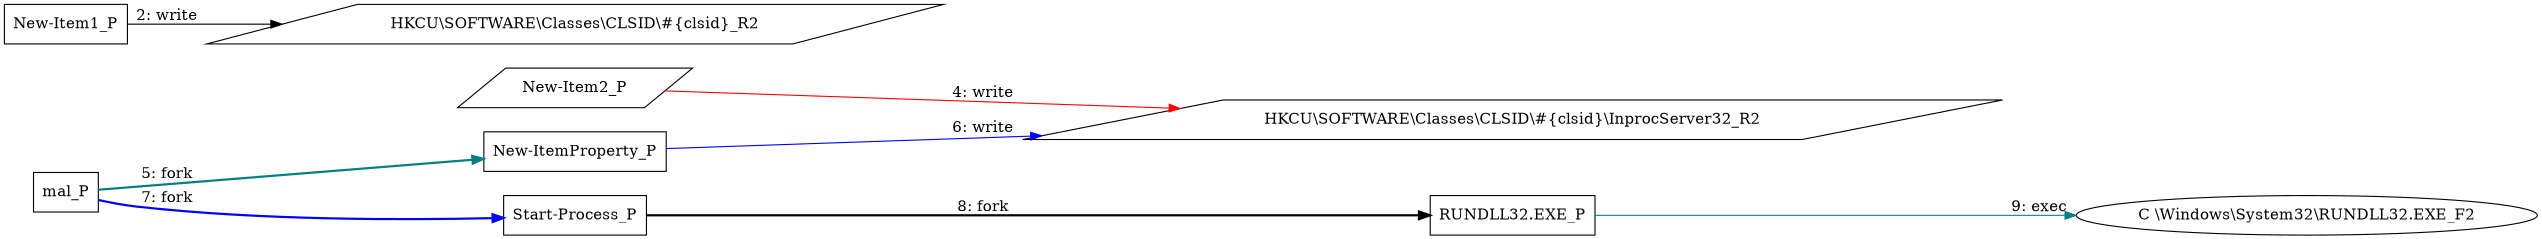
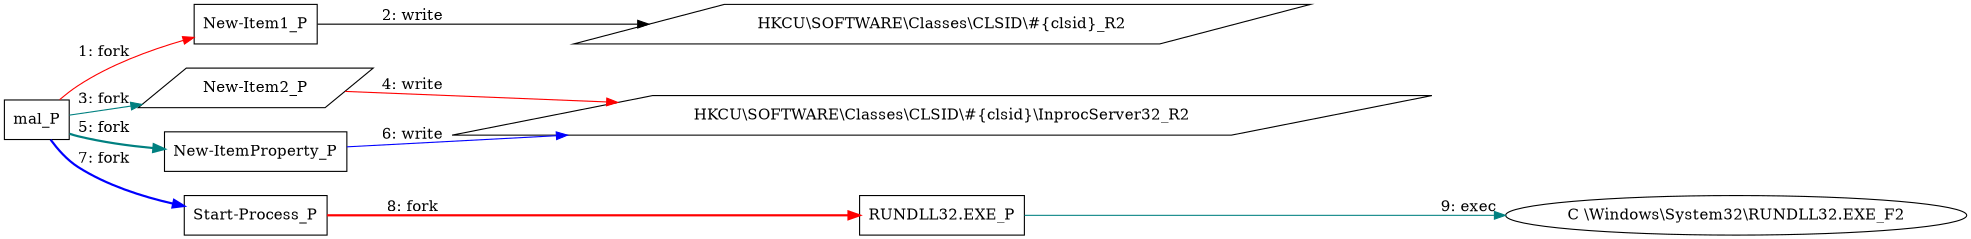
none -> (118, 64)
none -> (100, 111)
(1033, 215) -> (588, 215)
